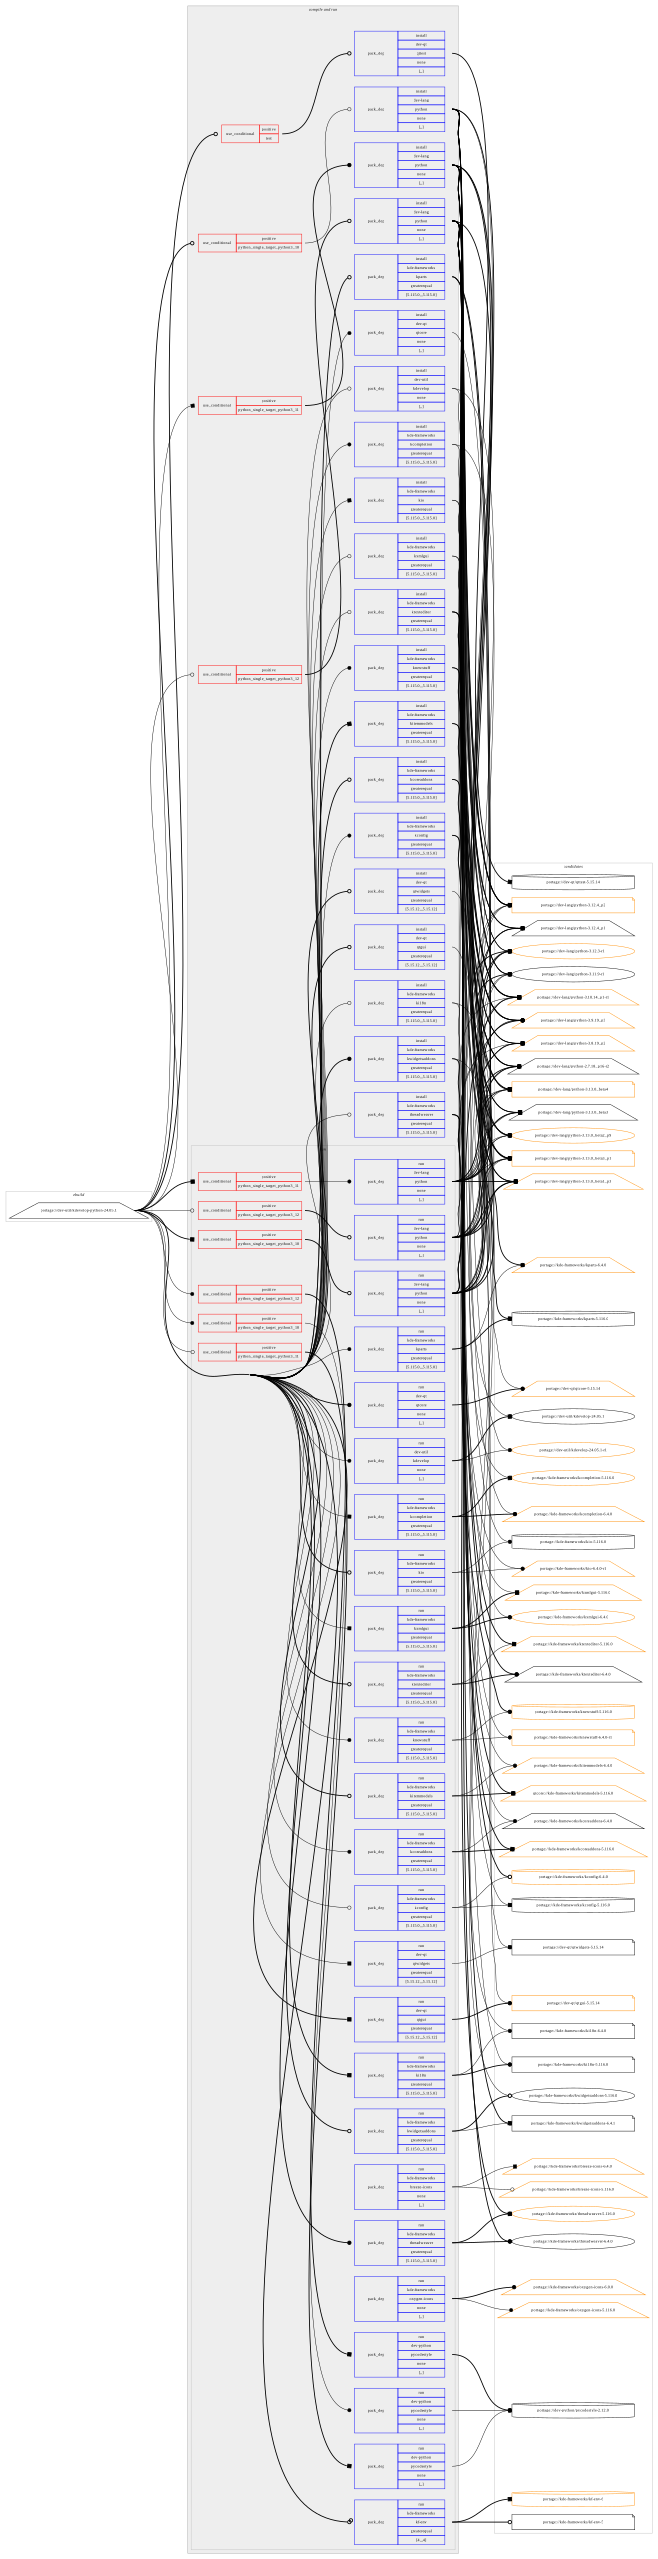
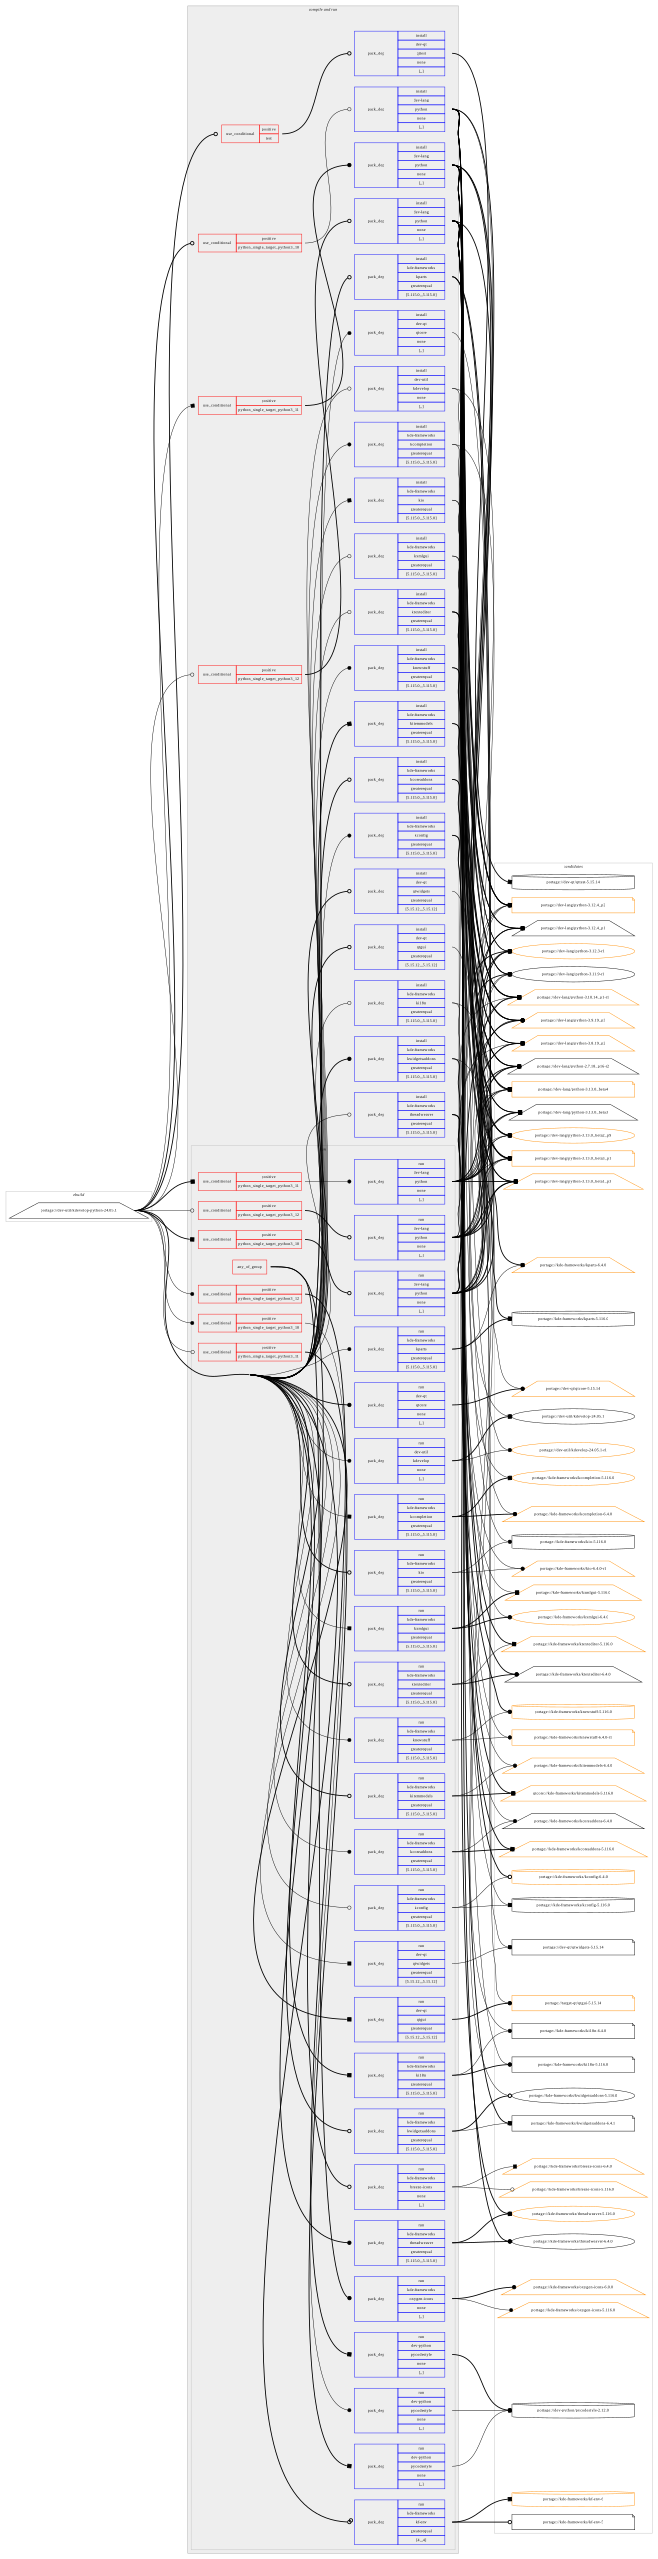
none -> (250, 1267)
(573, 2003) -> (573, 2003)
